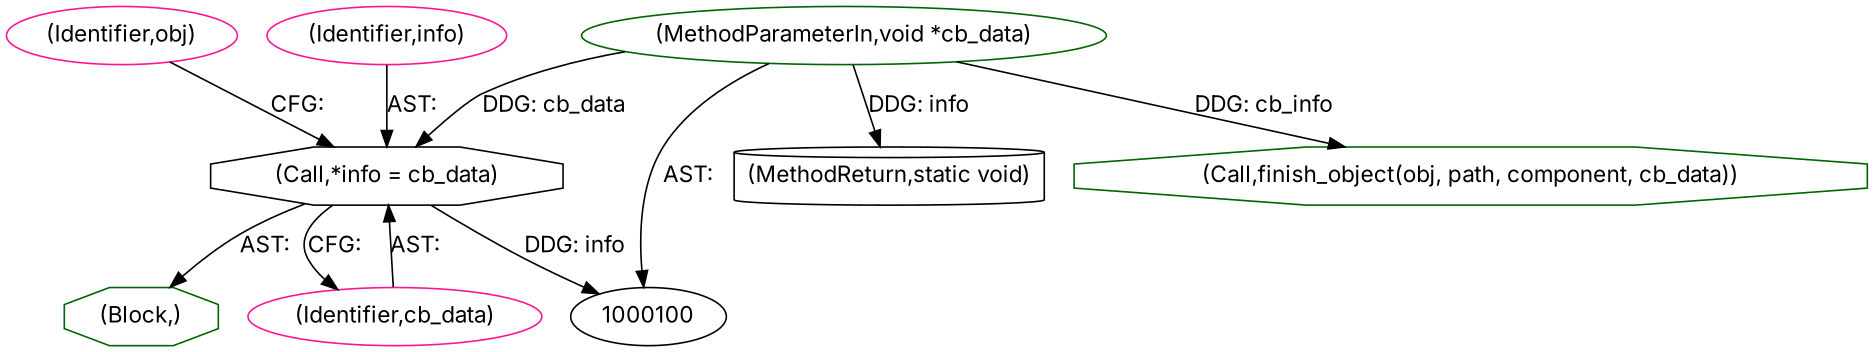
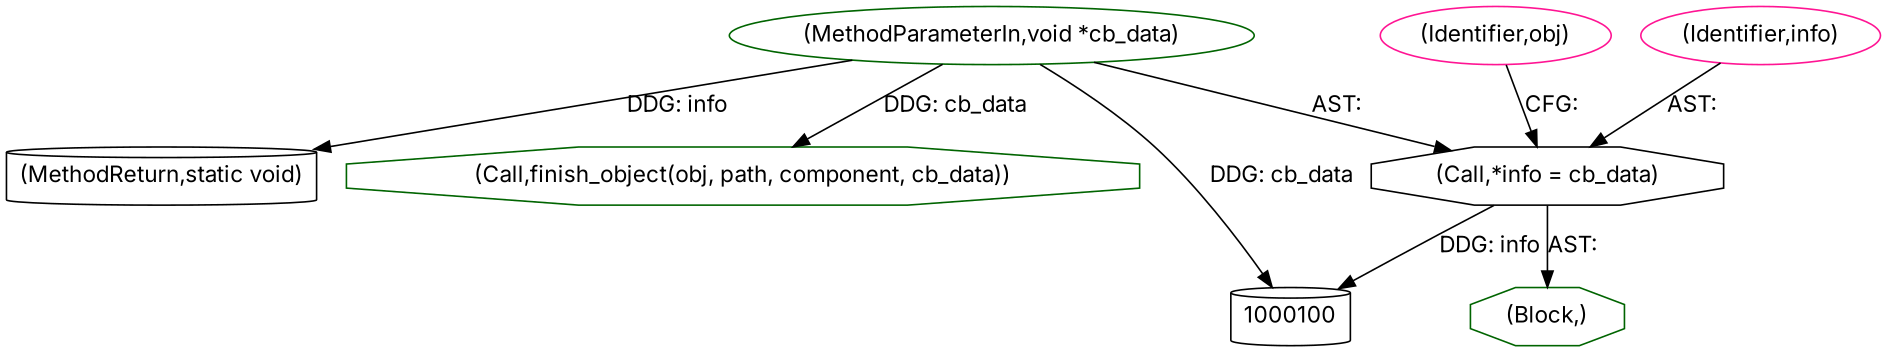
(554, 106) -> (1340, 106)
(1264, 106) -> (955, 106)
(691, 176) -> (1282, 176)
(395, 317) -> none
(649, 317) -> (1291, 317)
